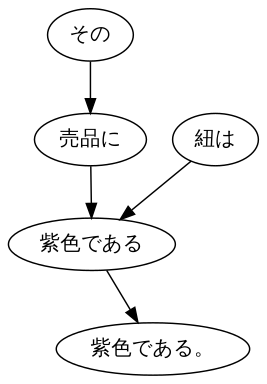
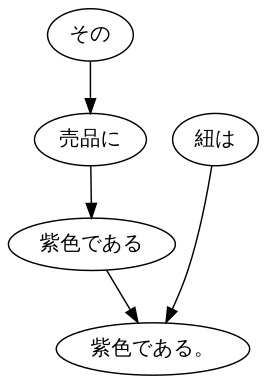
(161, 186) -> (197, 239)
